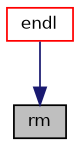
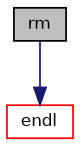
(40, 64) -> (40, 64)
